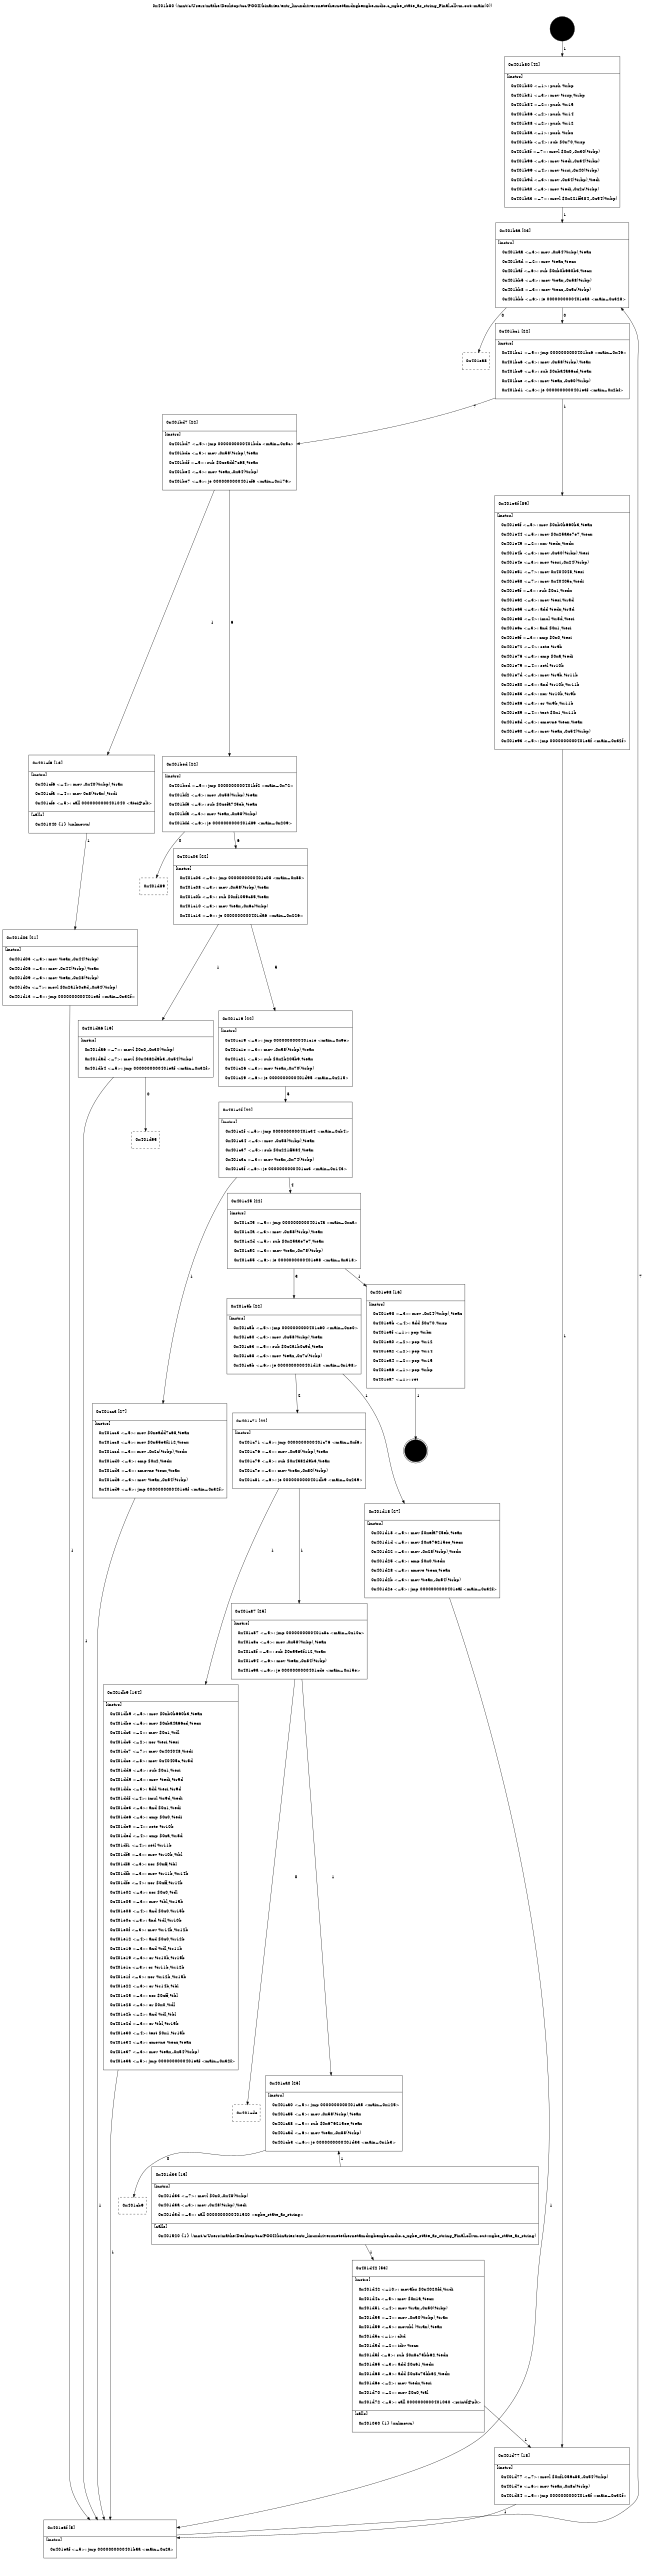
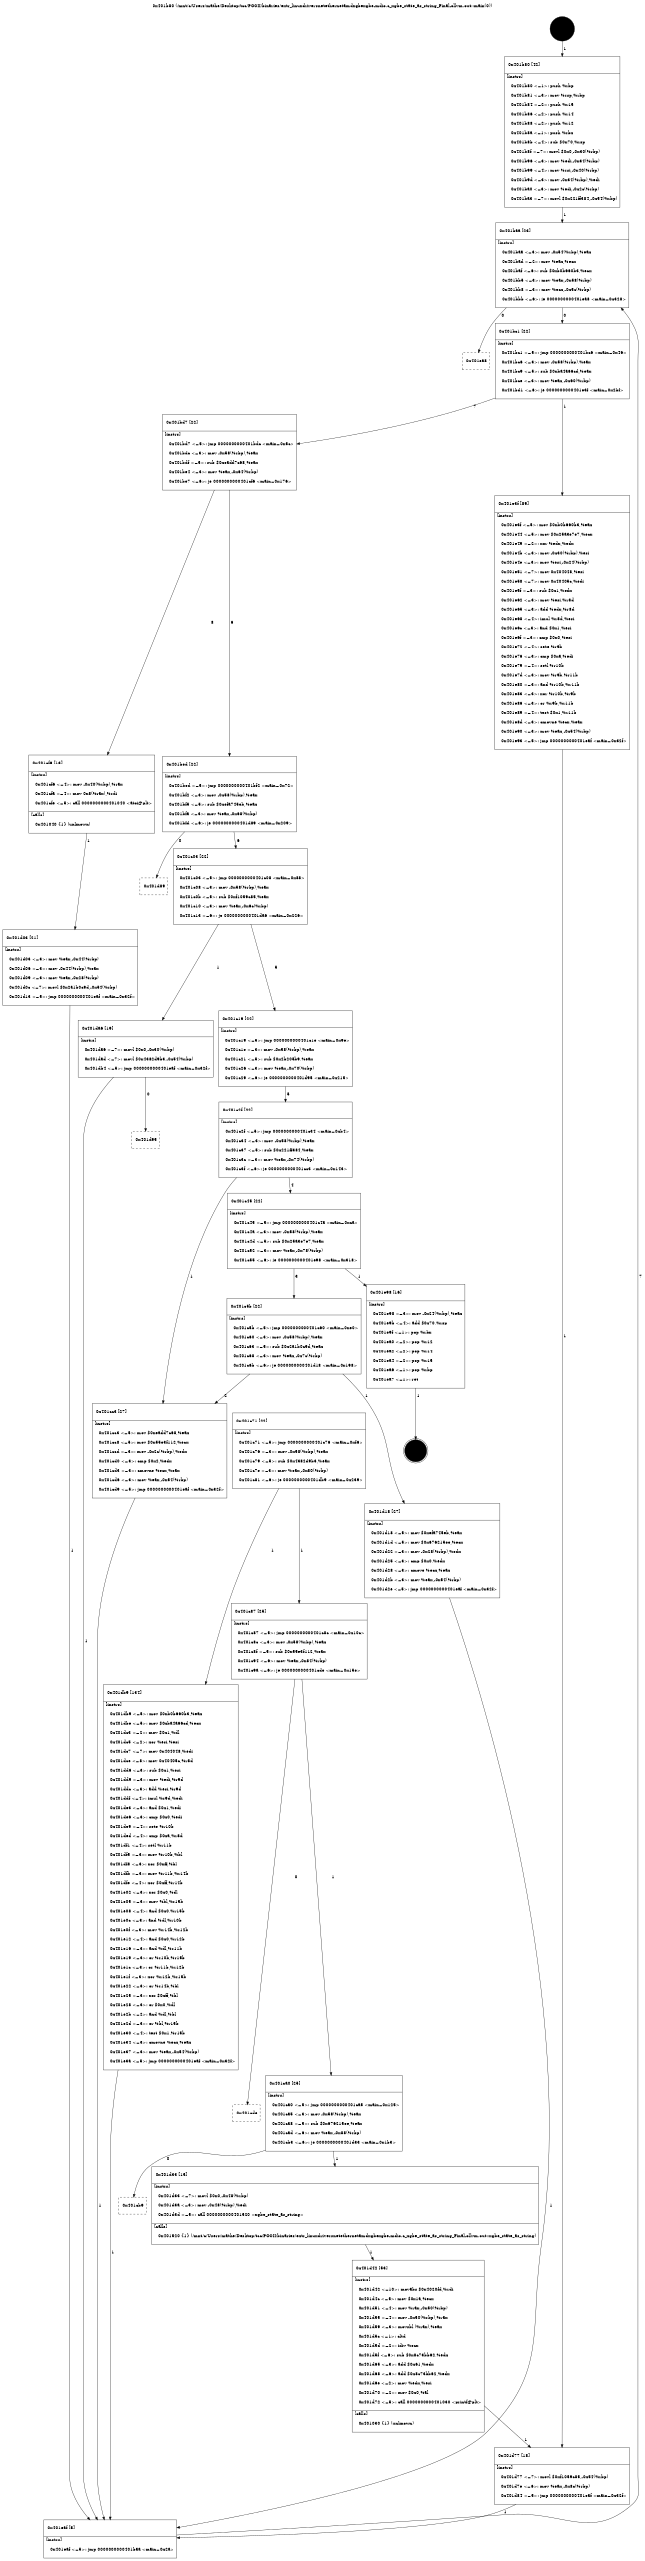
(212, 623) -> (212, 623)
(296, 1392) -> (234, 1388)
(340, 2160) -> (334, 2157)
